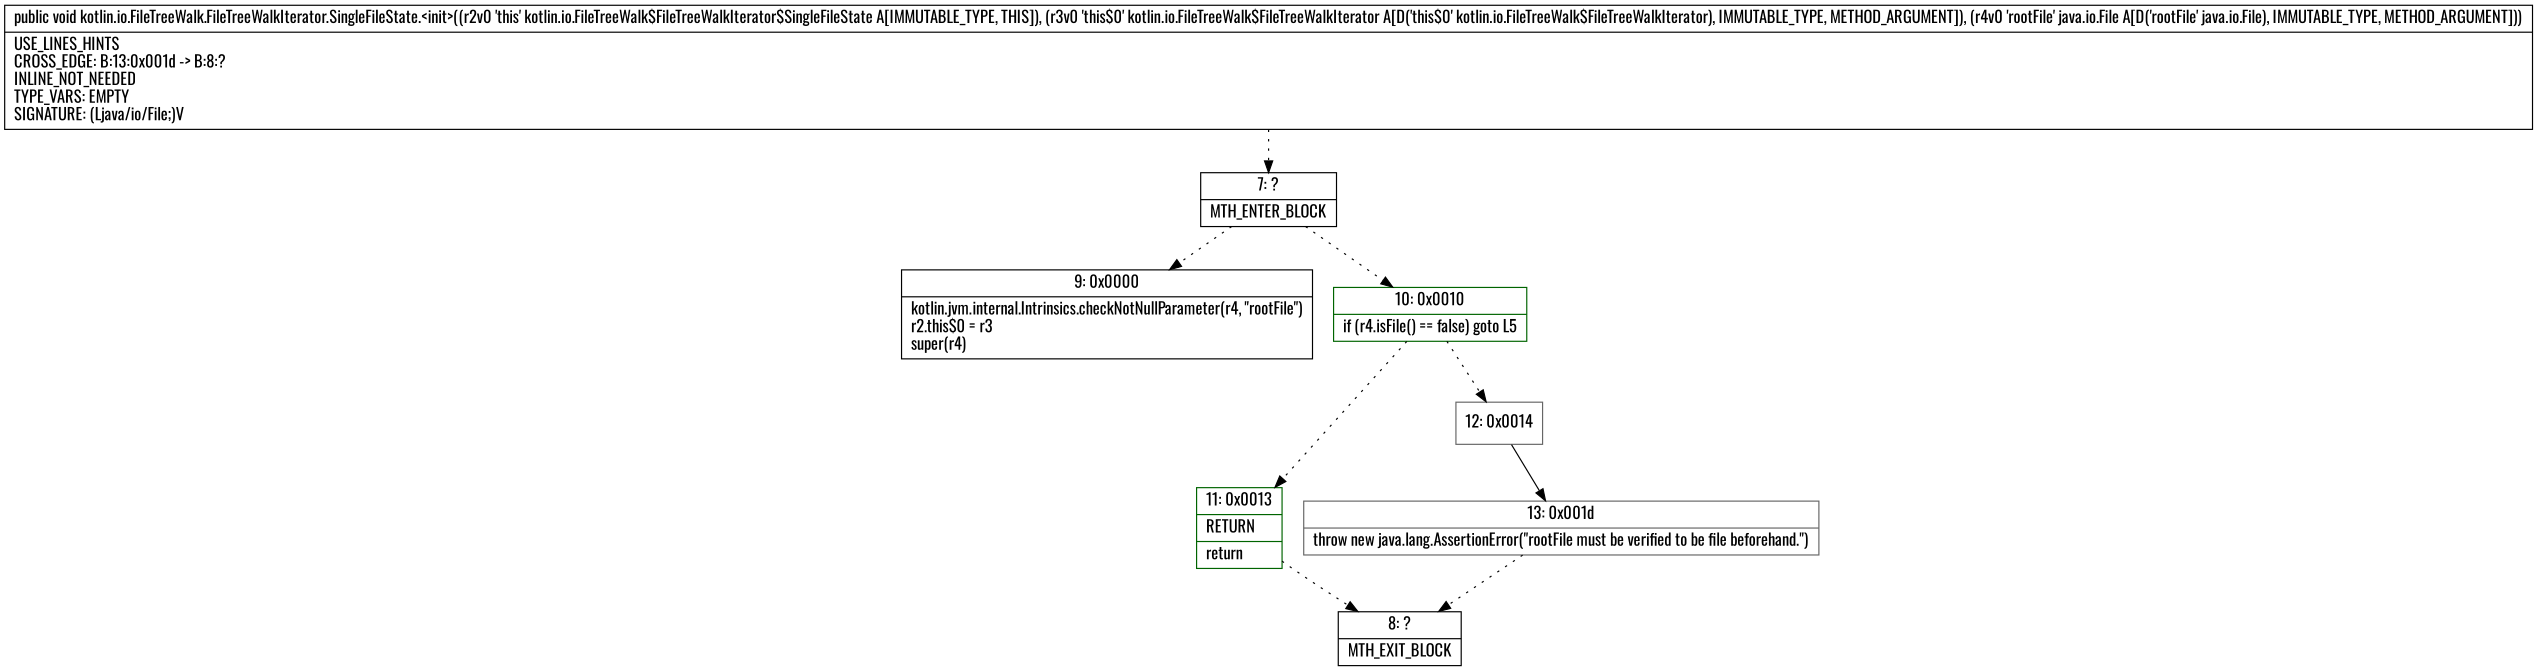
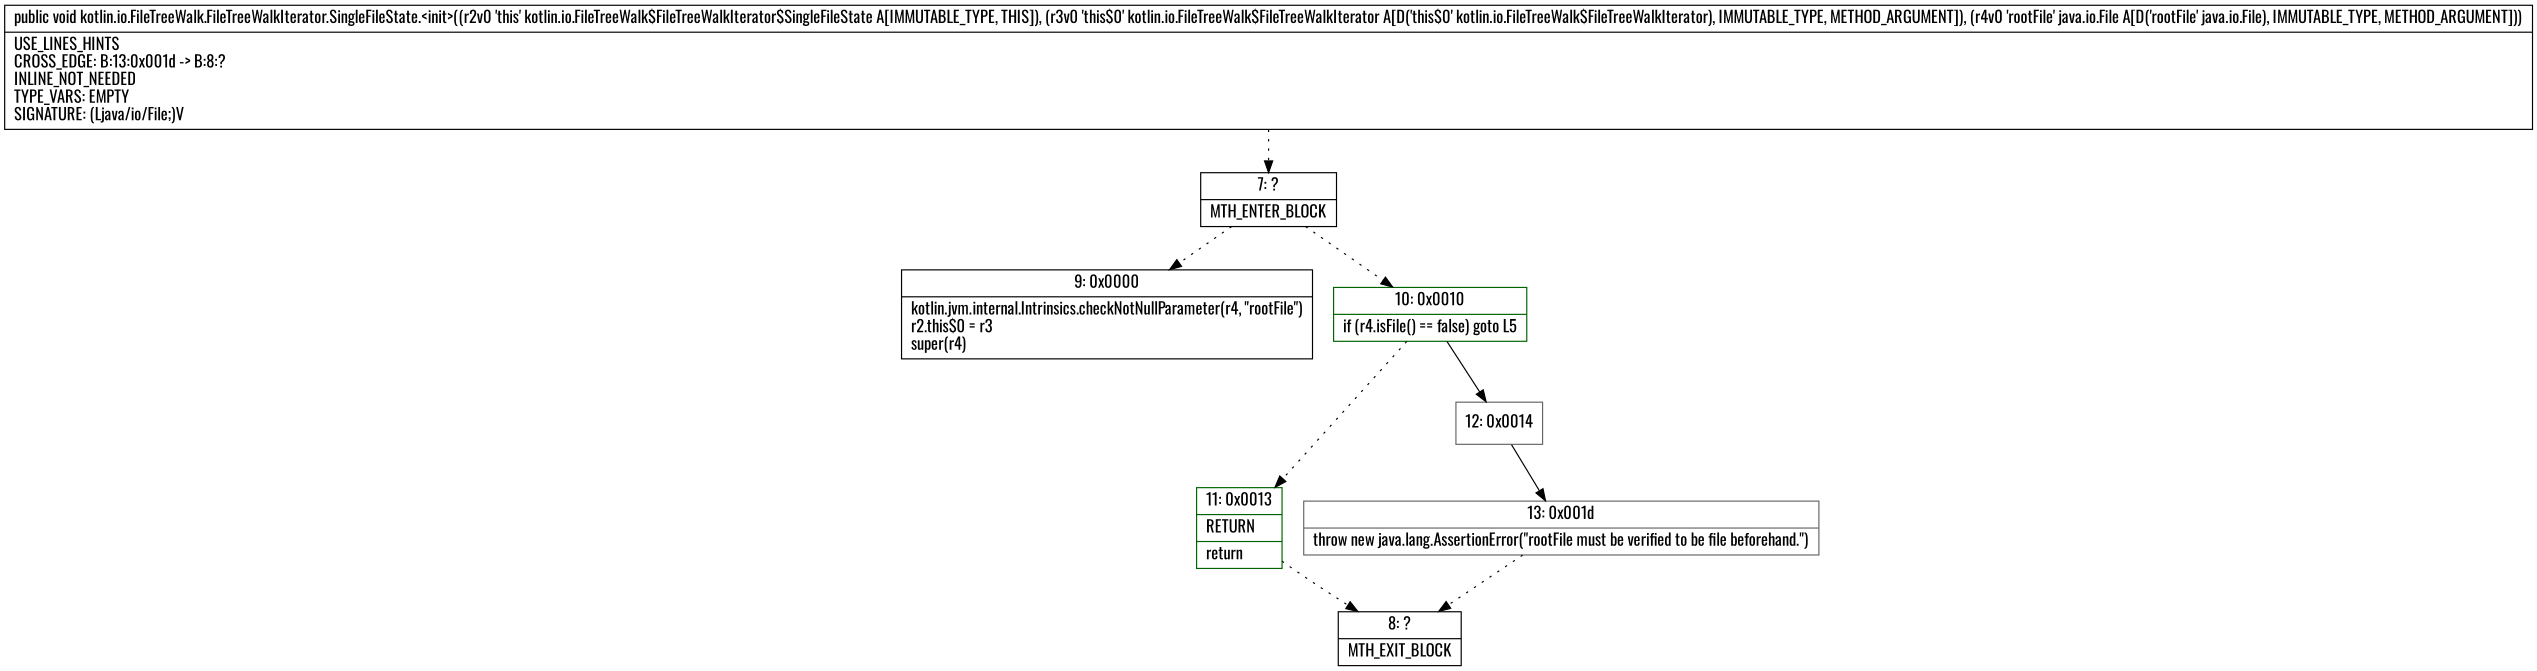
(1463, 367) -> (1463, 367)
